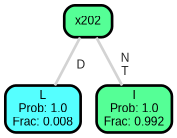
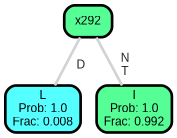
(88, 21) -> (88, 21)
